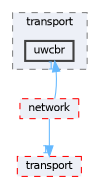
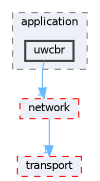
(50, 23) -> (50, 23)
(56, 85) -> (42, 76)
